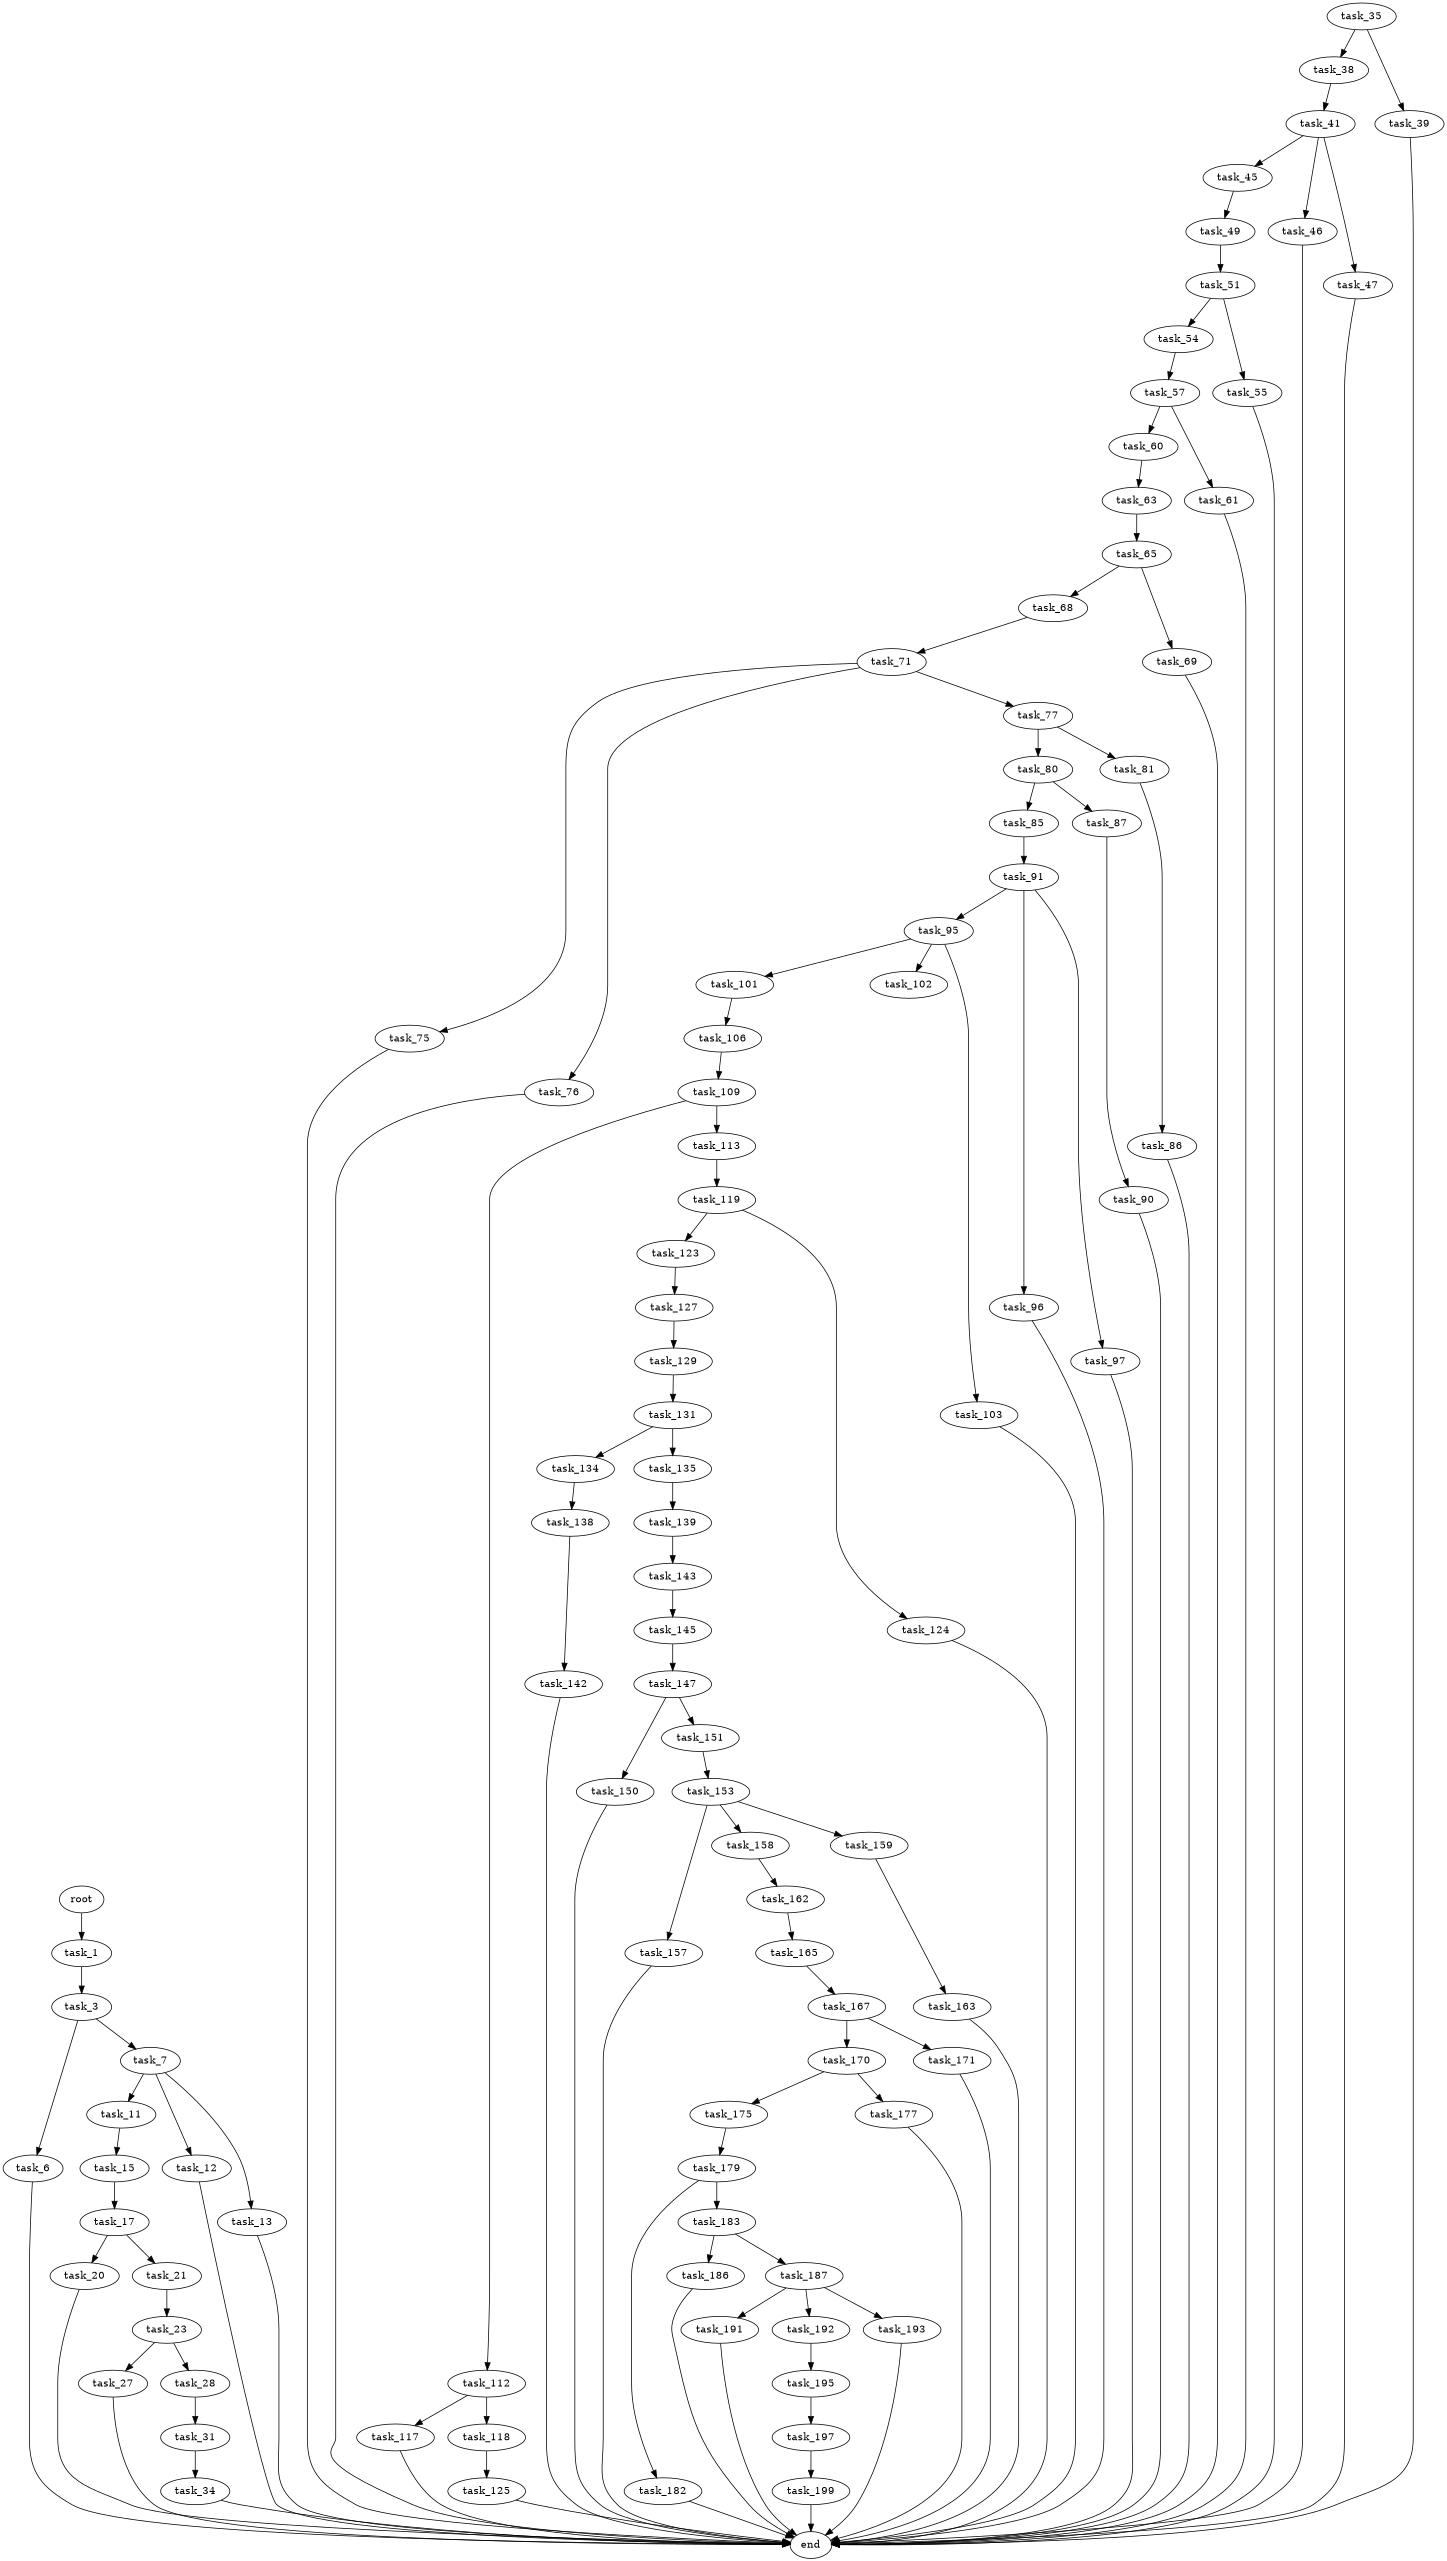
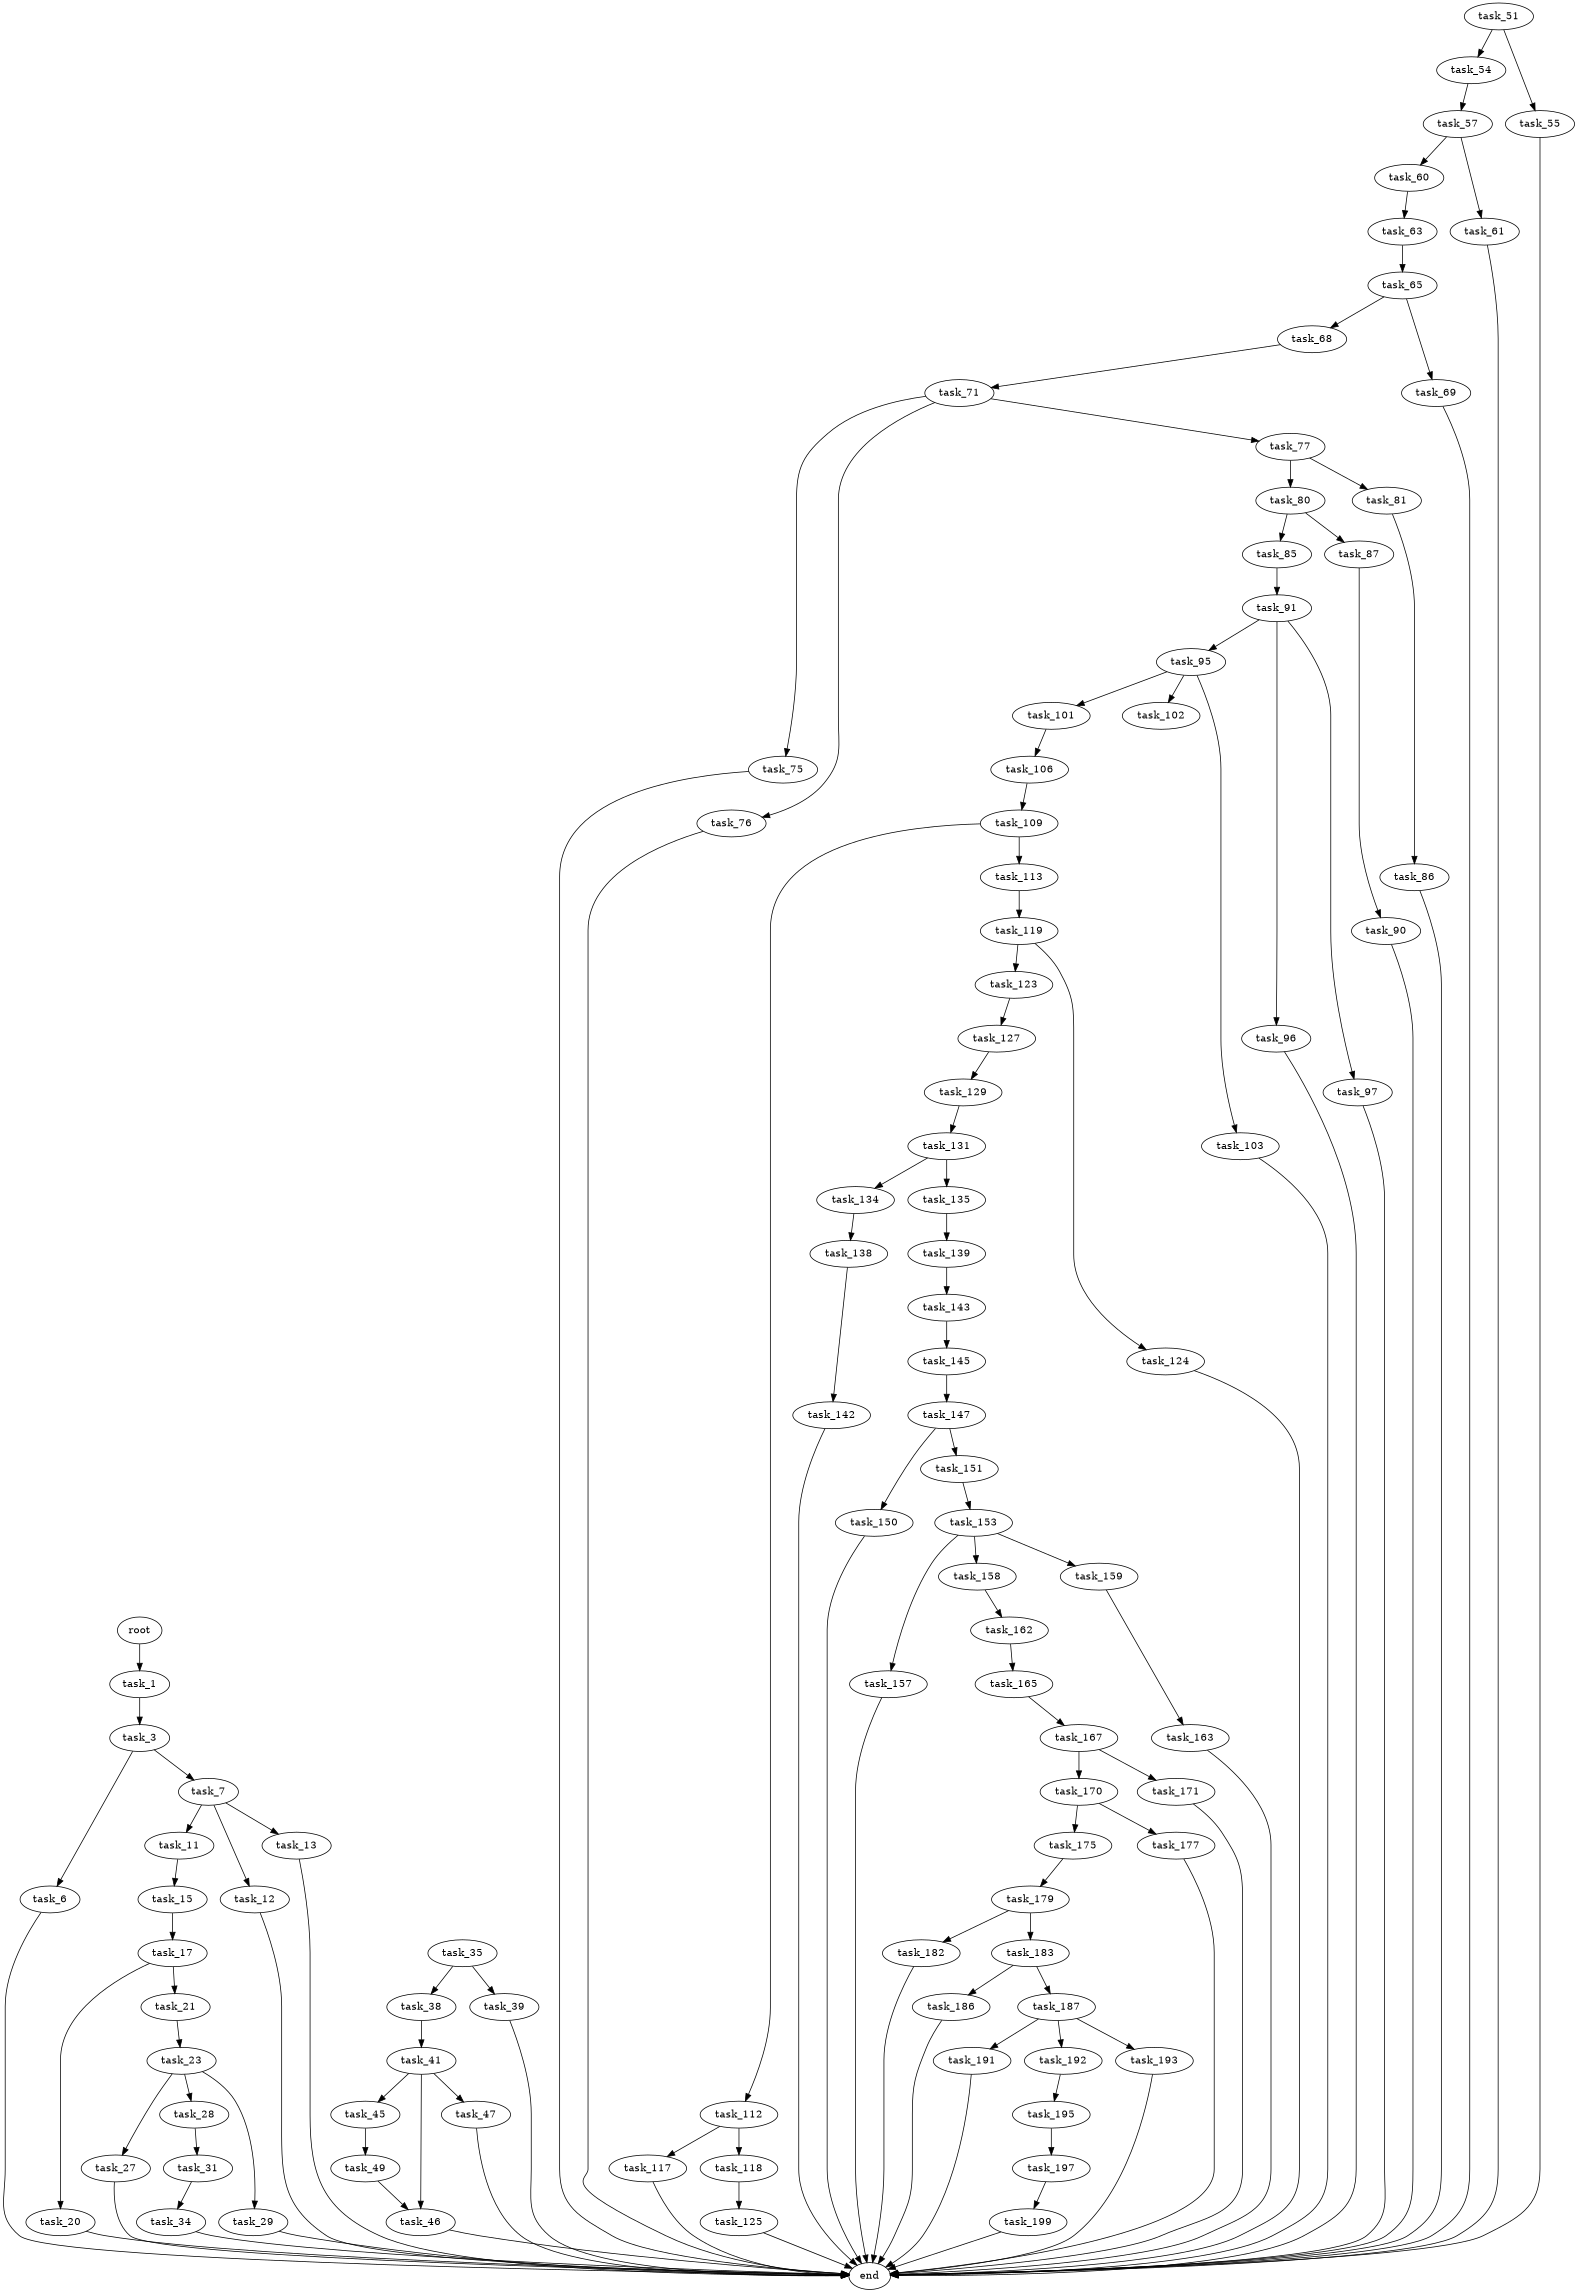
(1220, 255) -> (390, 2193)
none -> (253, 2222)
